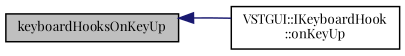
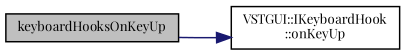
(212, 18) -> (198, 38)
